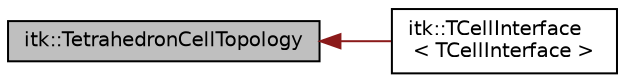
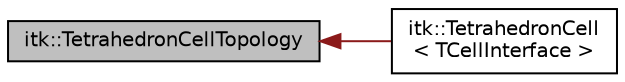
(504, 41) -> (504, 41)
